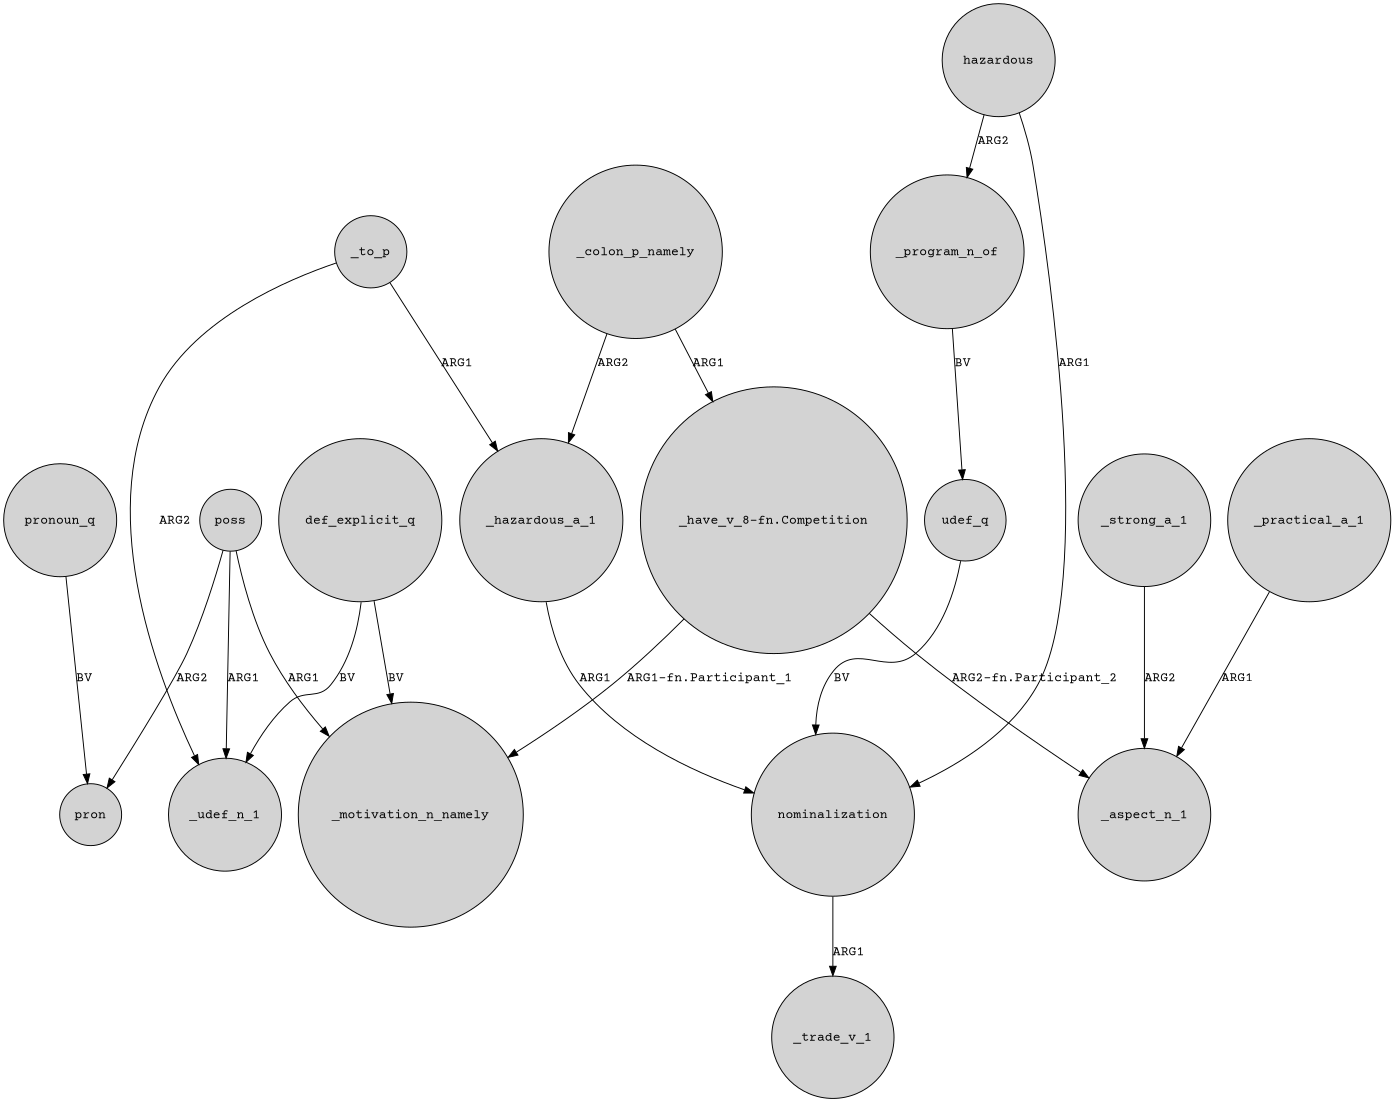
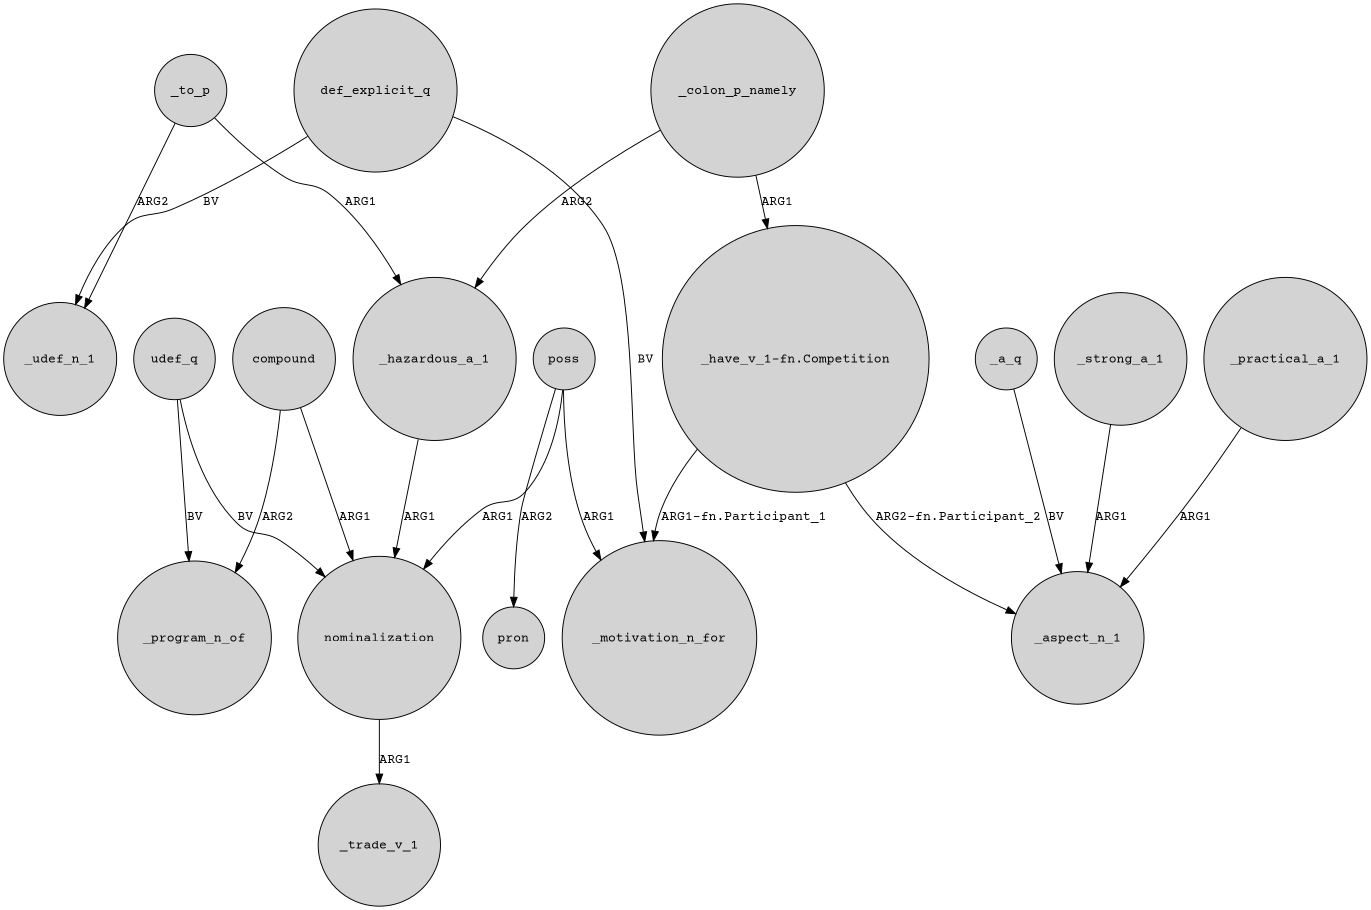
(999, 60) -> (284, 359)
none -> (1006, 359)
(957, 399) -> (183, 476)
(60, 520) -> none
(774, 520) -> (796, 359)
(228, 650) -> (516, 499)
(1161, 678) -> (1112, 516)
(411, 815) -> (659, 638)
